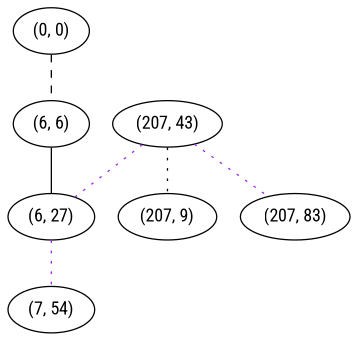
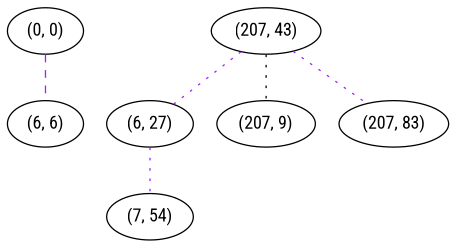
(51, 78) -> (45, 78)
(51, 170) -> none
